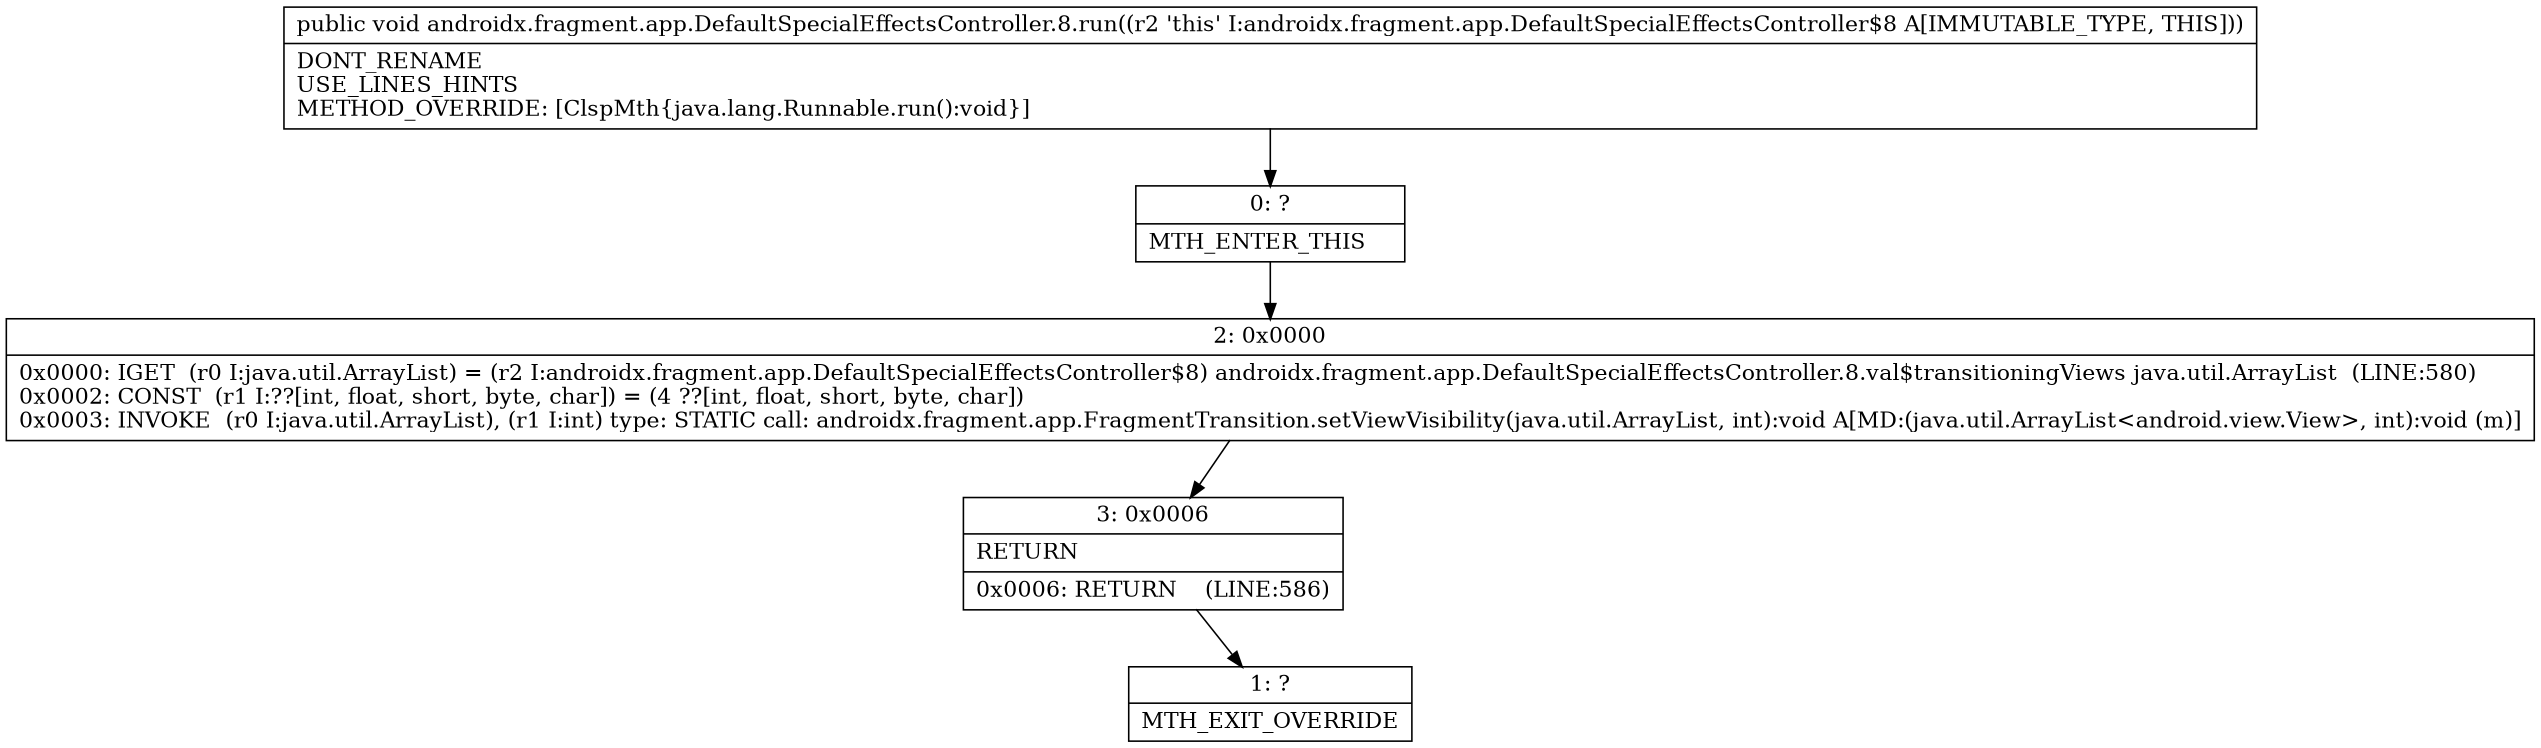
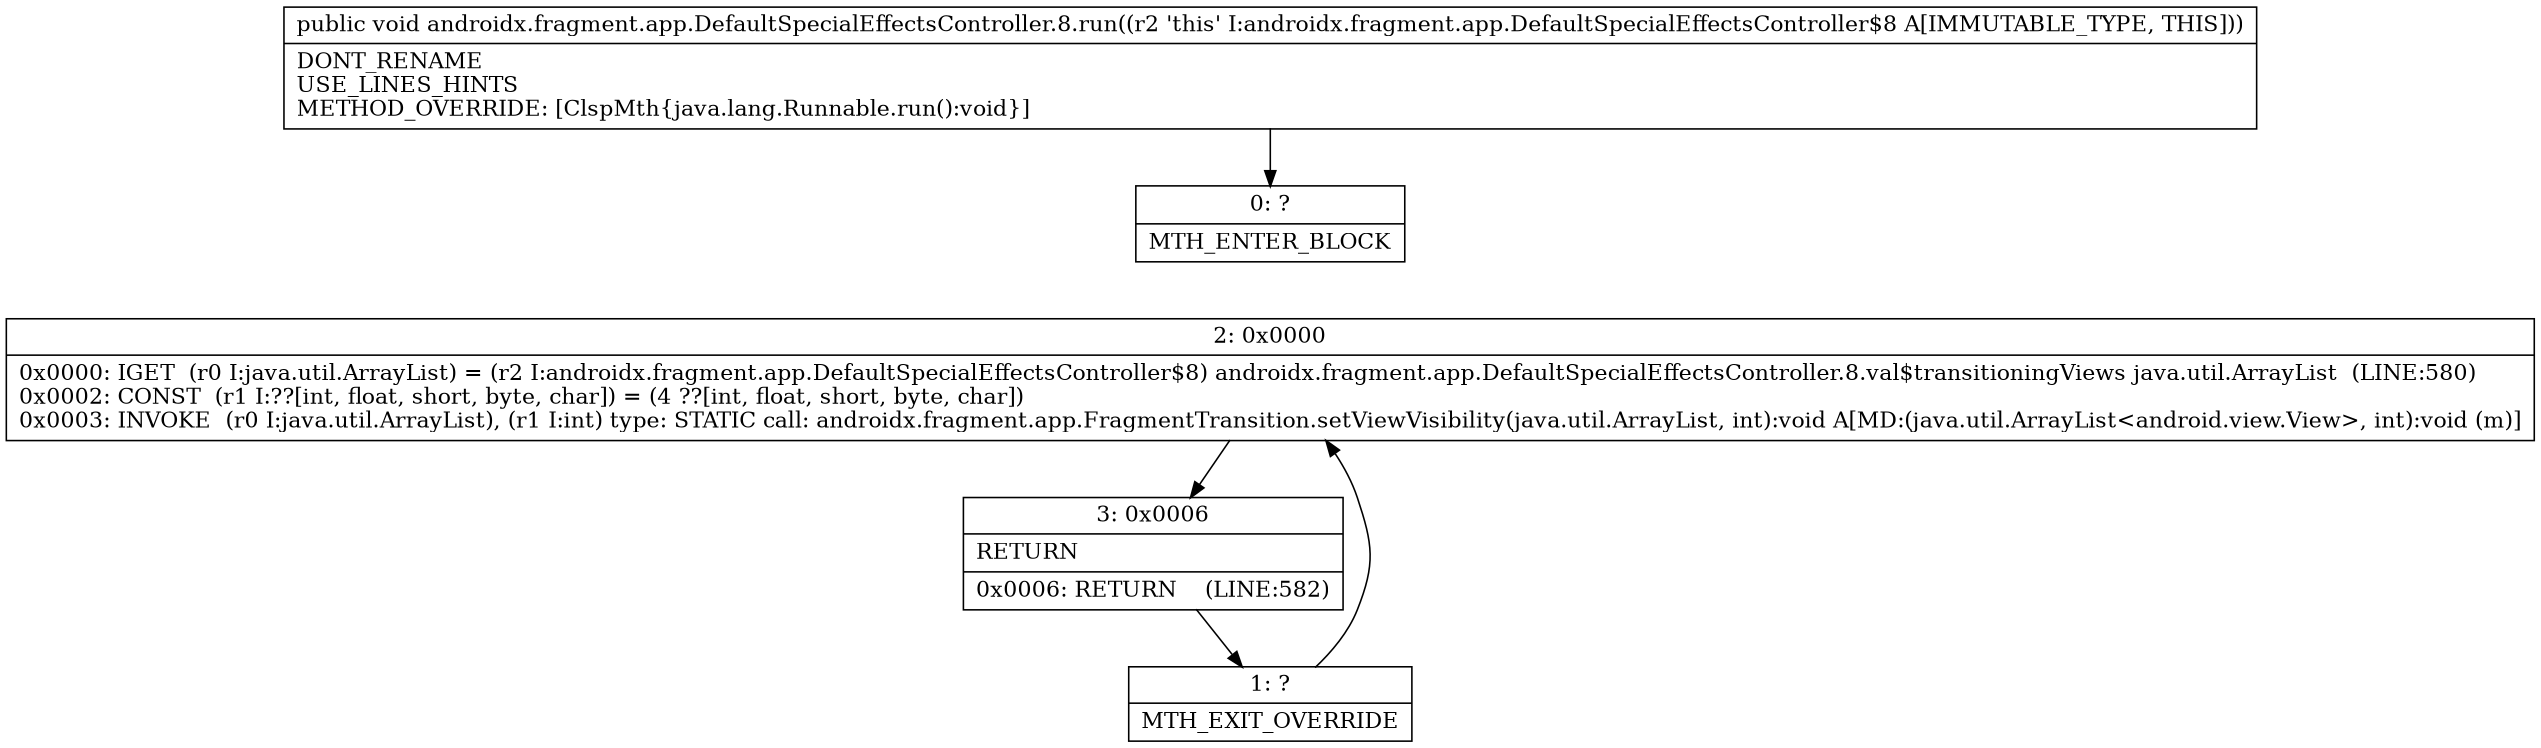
(1258, 242) -> (1270, 242)
(1270, 282) -> (1370, 565)
(1153, 590) -> (1153, 590)
